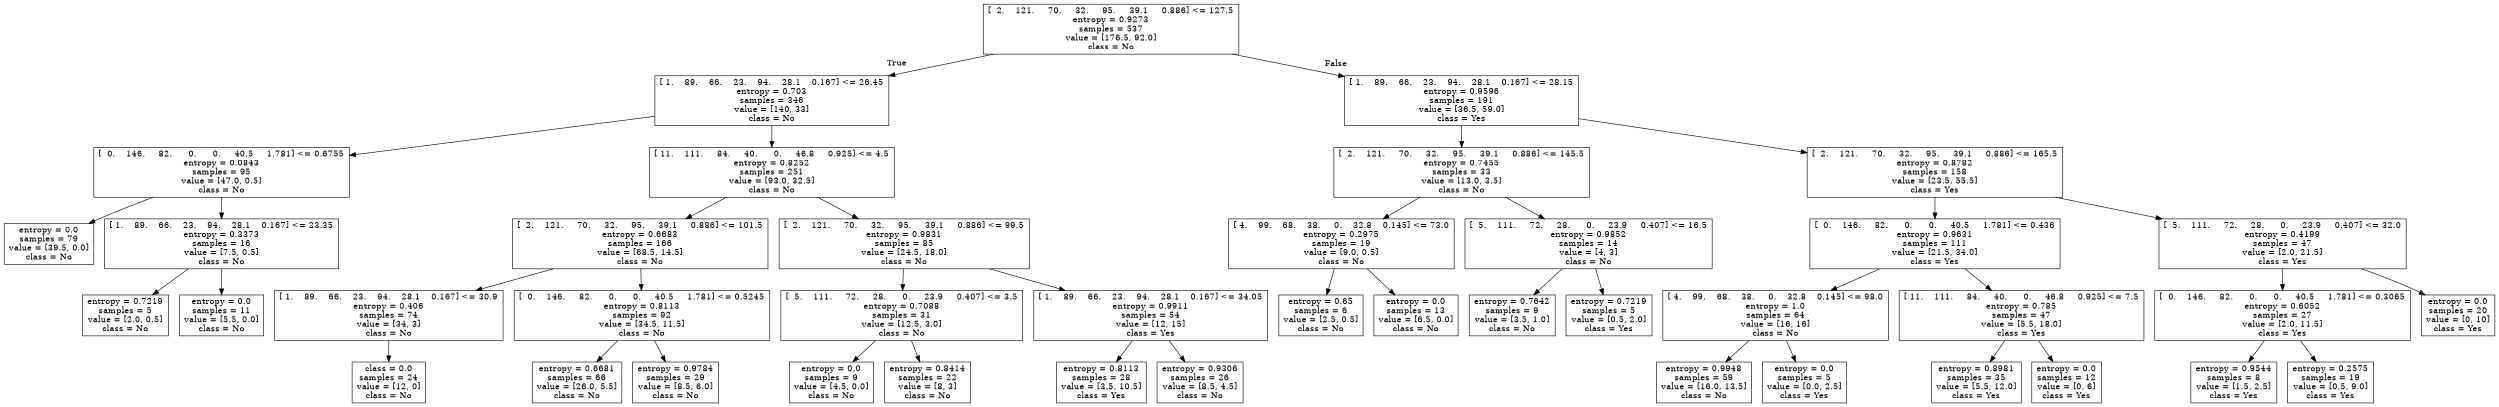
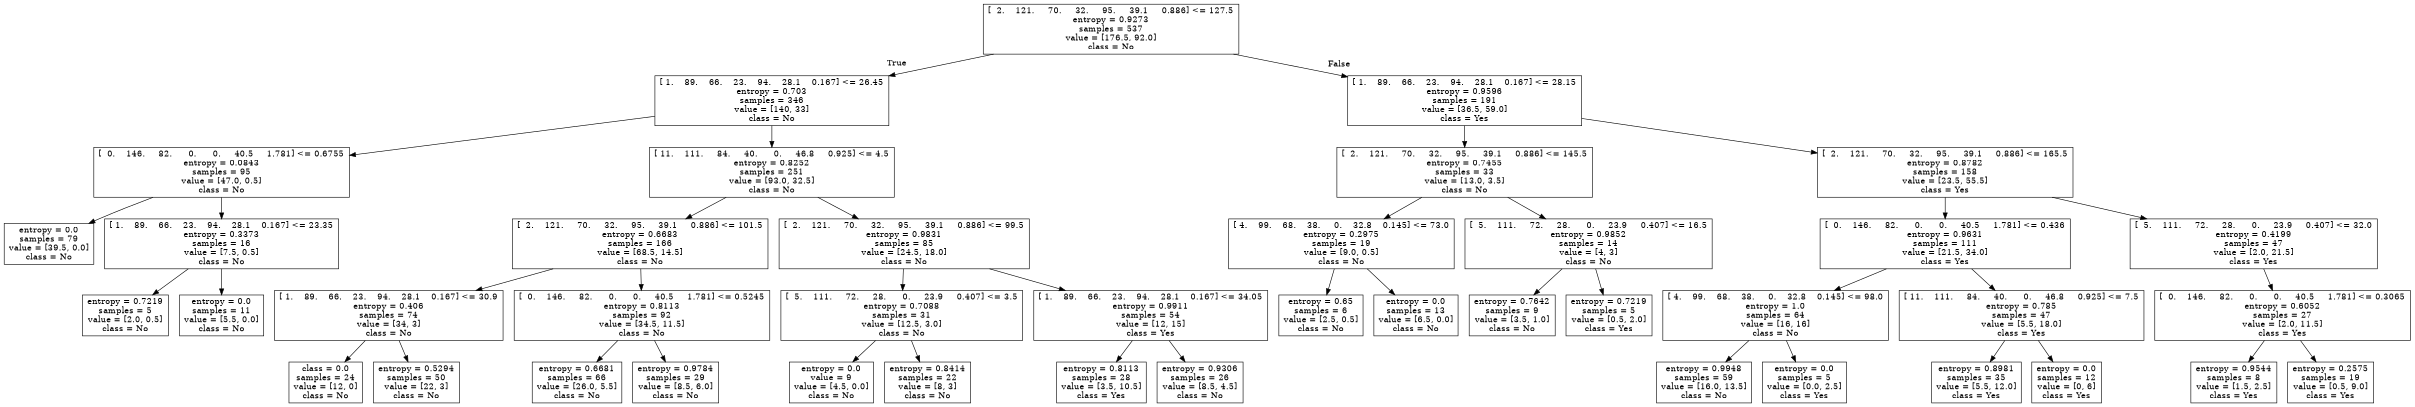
(2458, 315) -> none
none -> (416, 382)
(831, 382) -> (831, 382)
